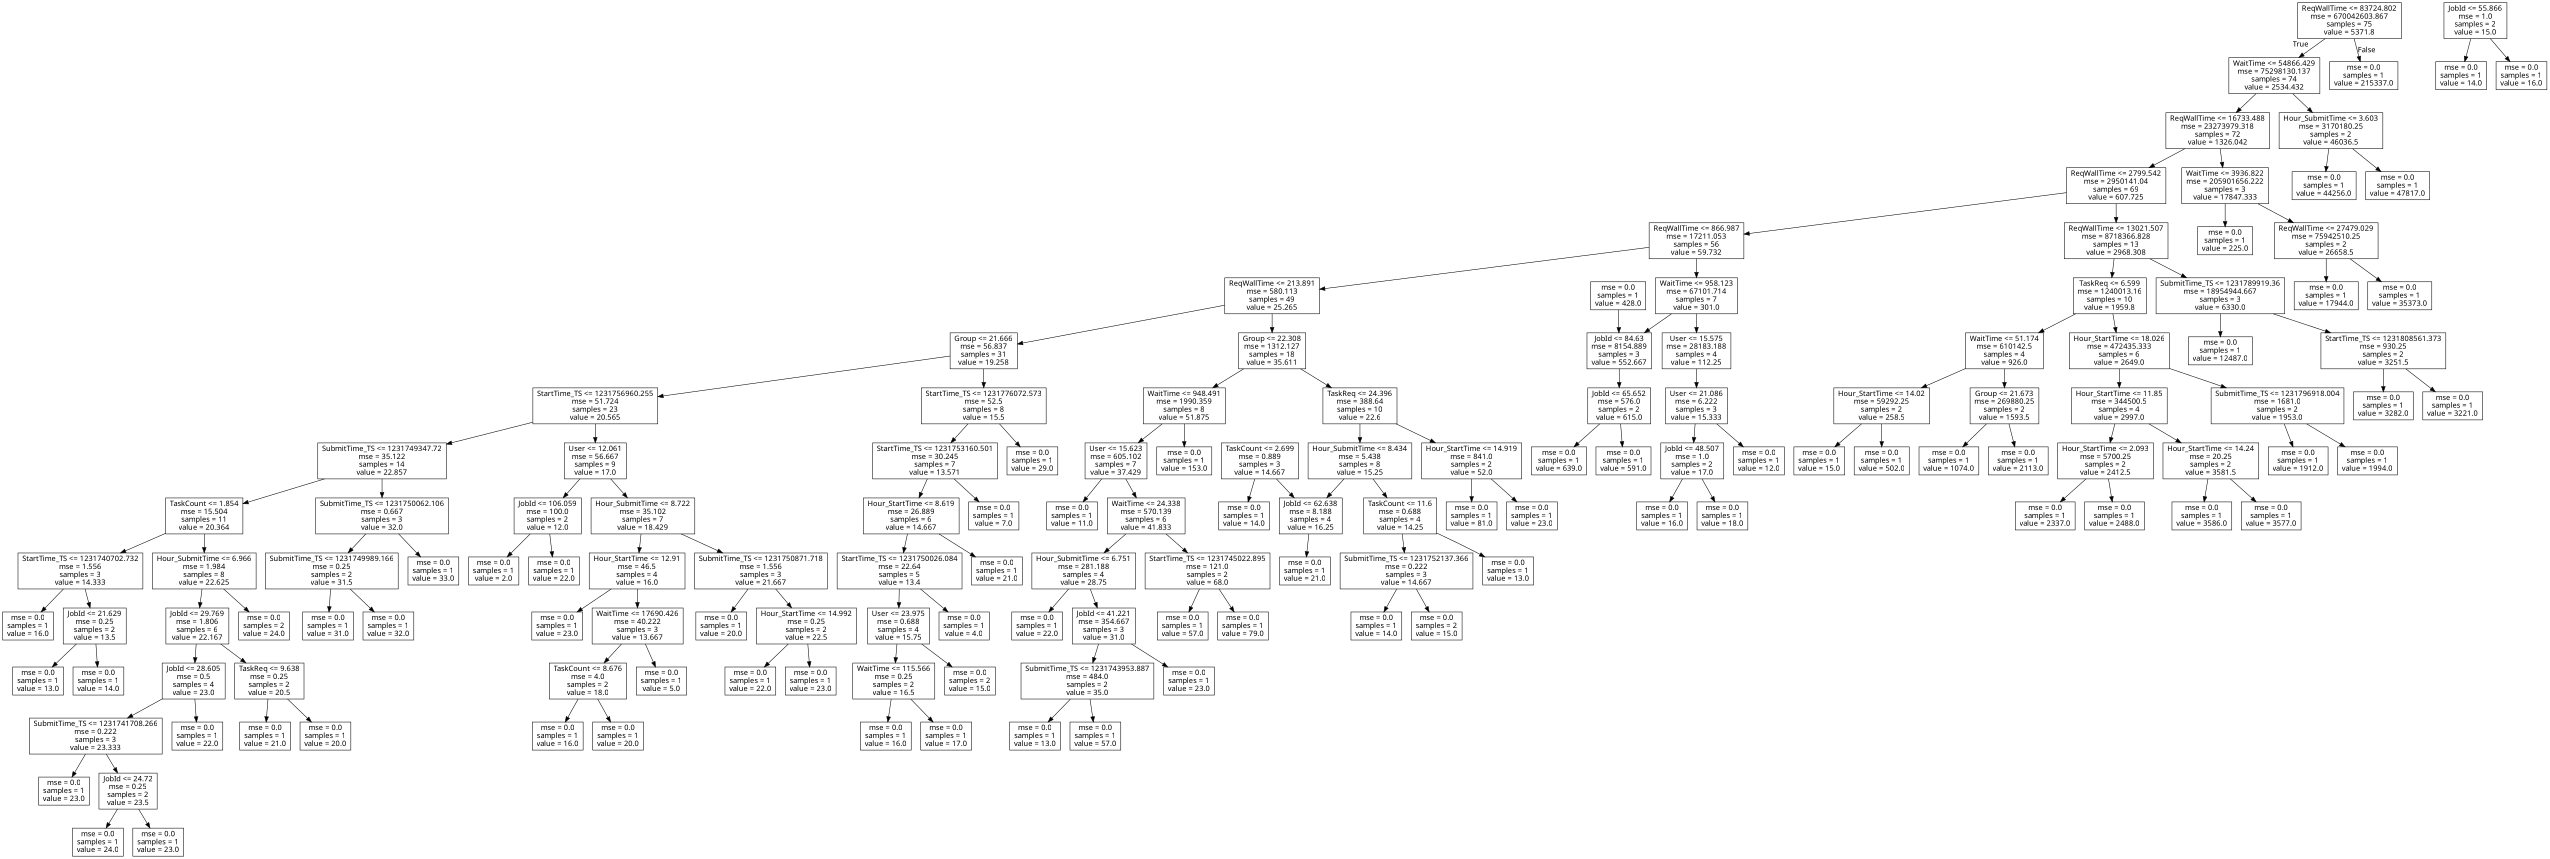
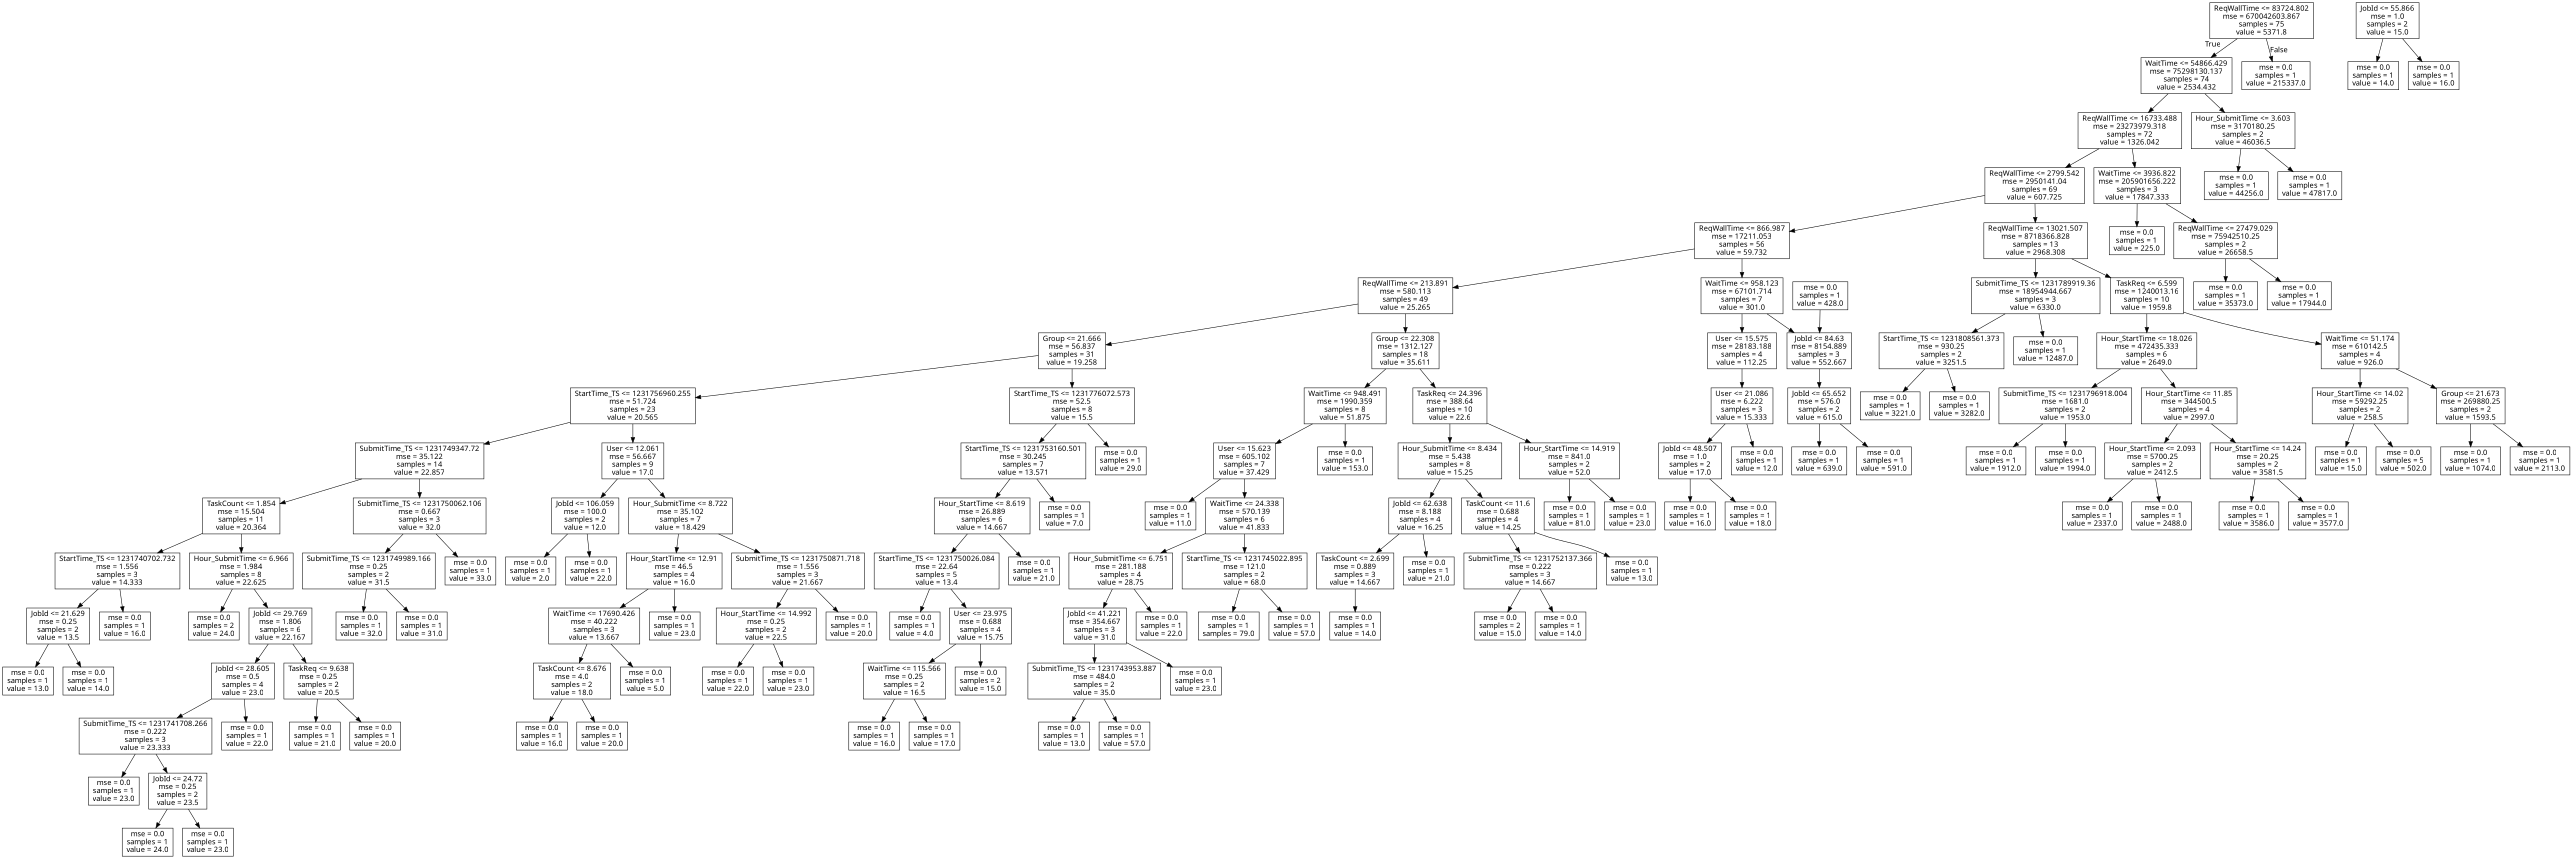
(1882, 461) -> (2403, 461)
(1283, 486) -> (1390, 542)
(1243, 626) -> (1229, 626)
